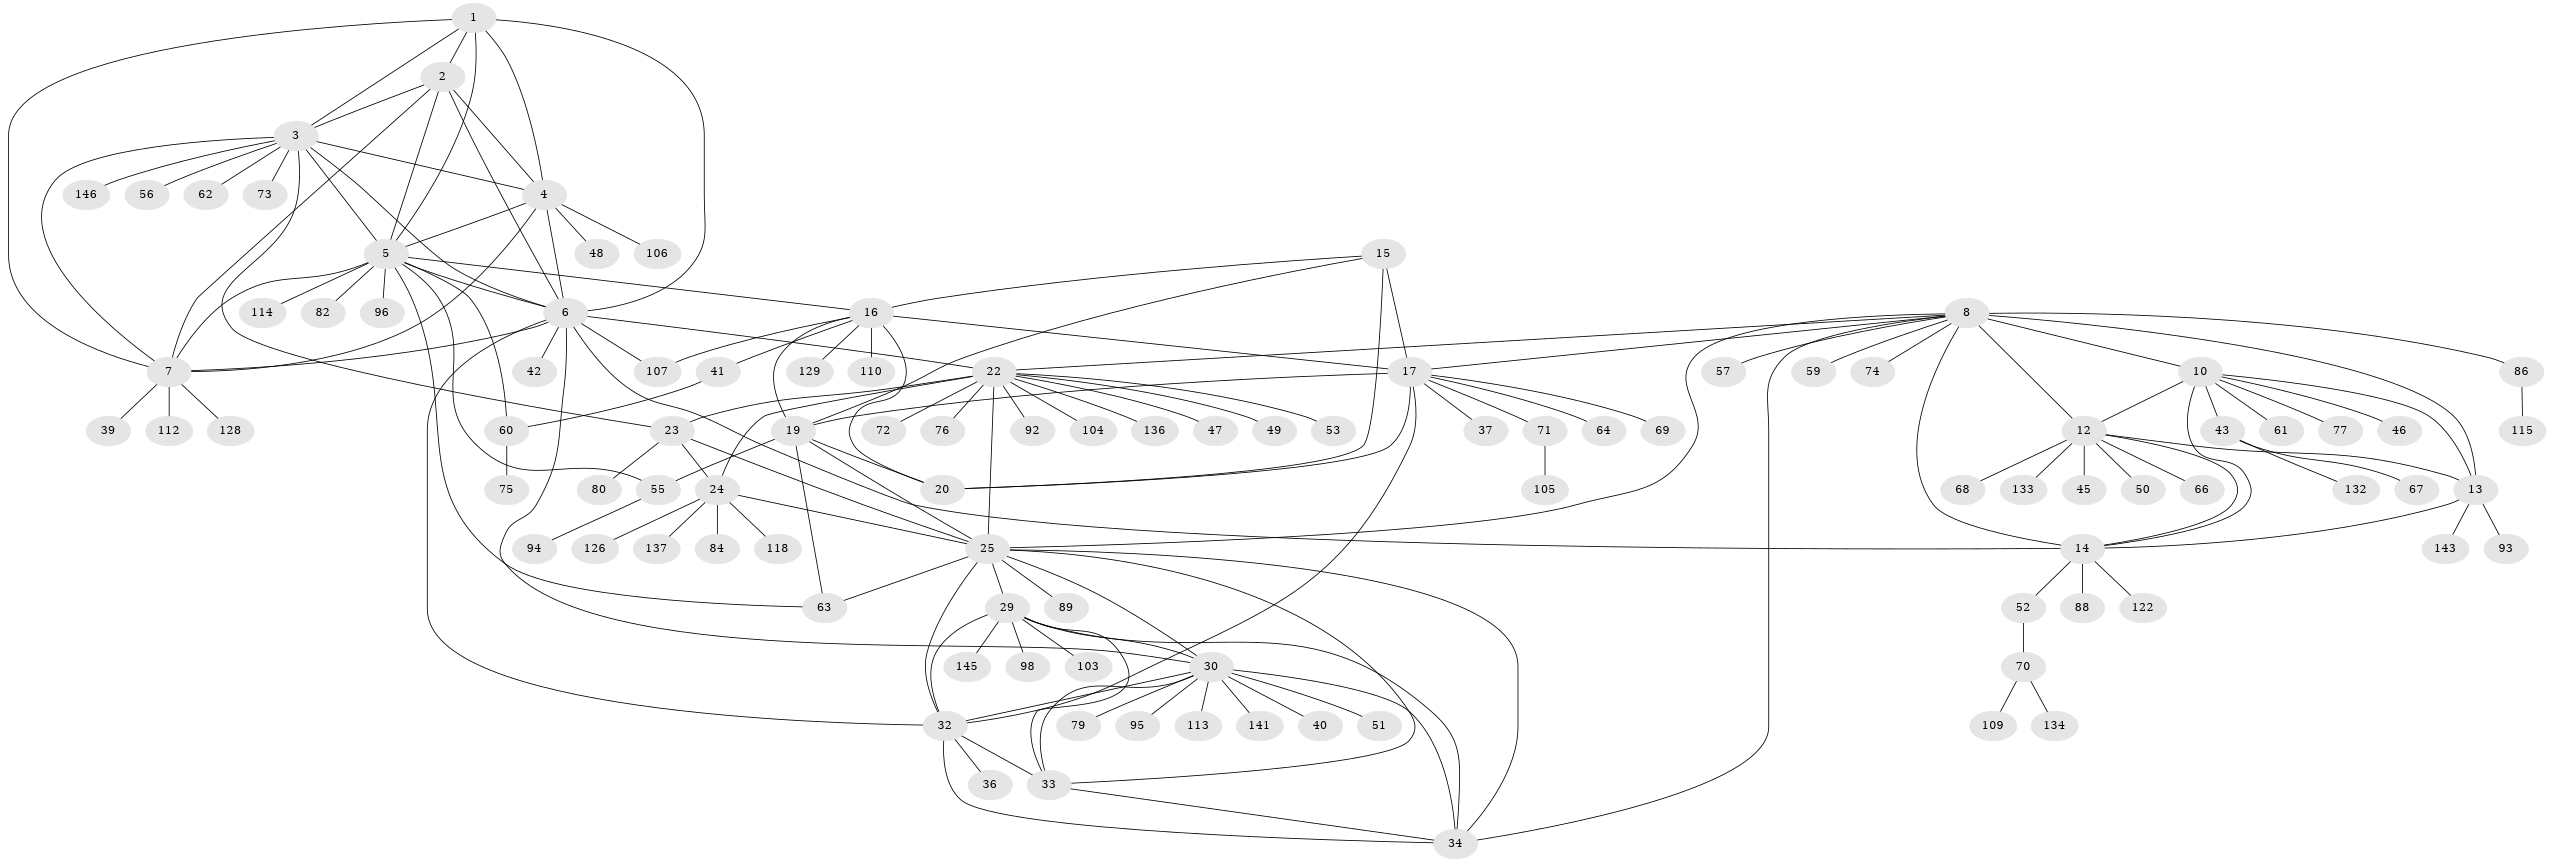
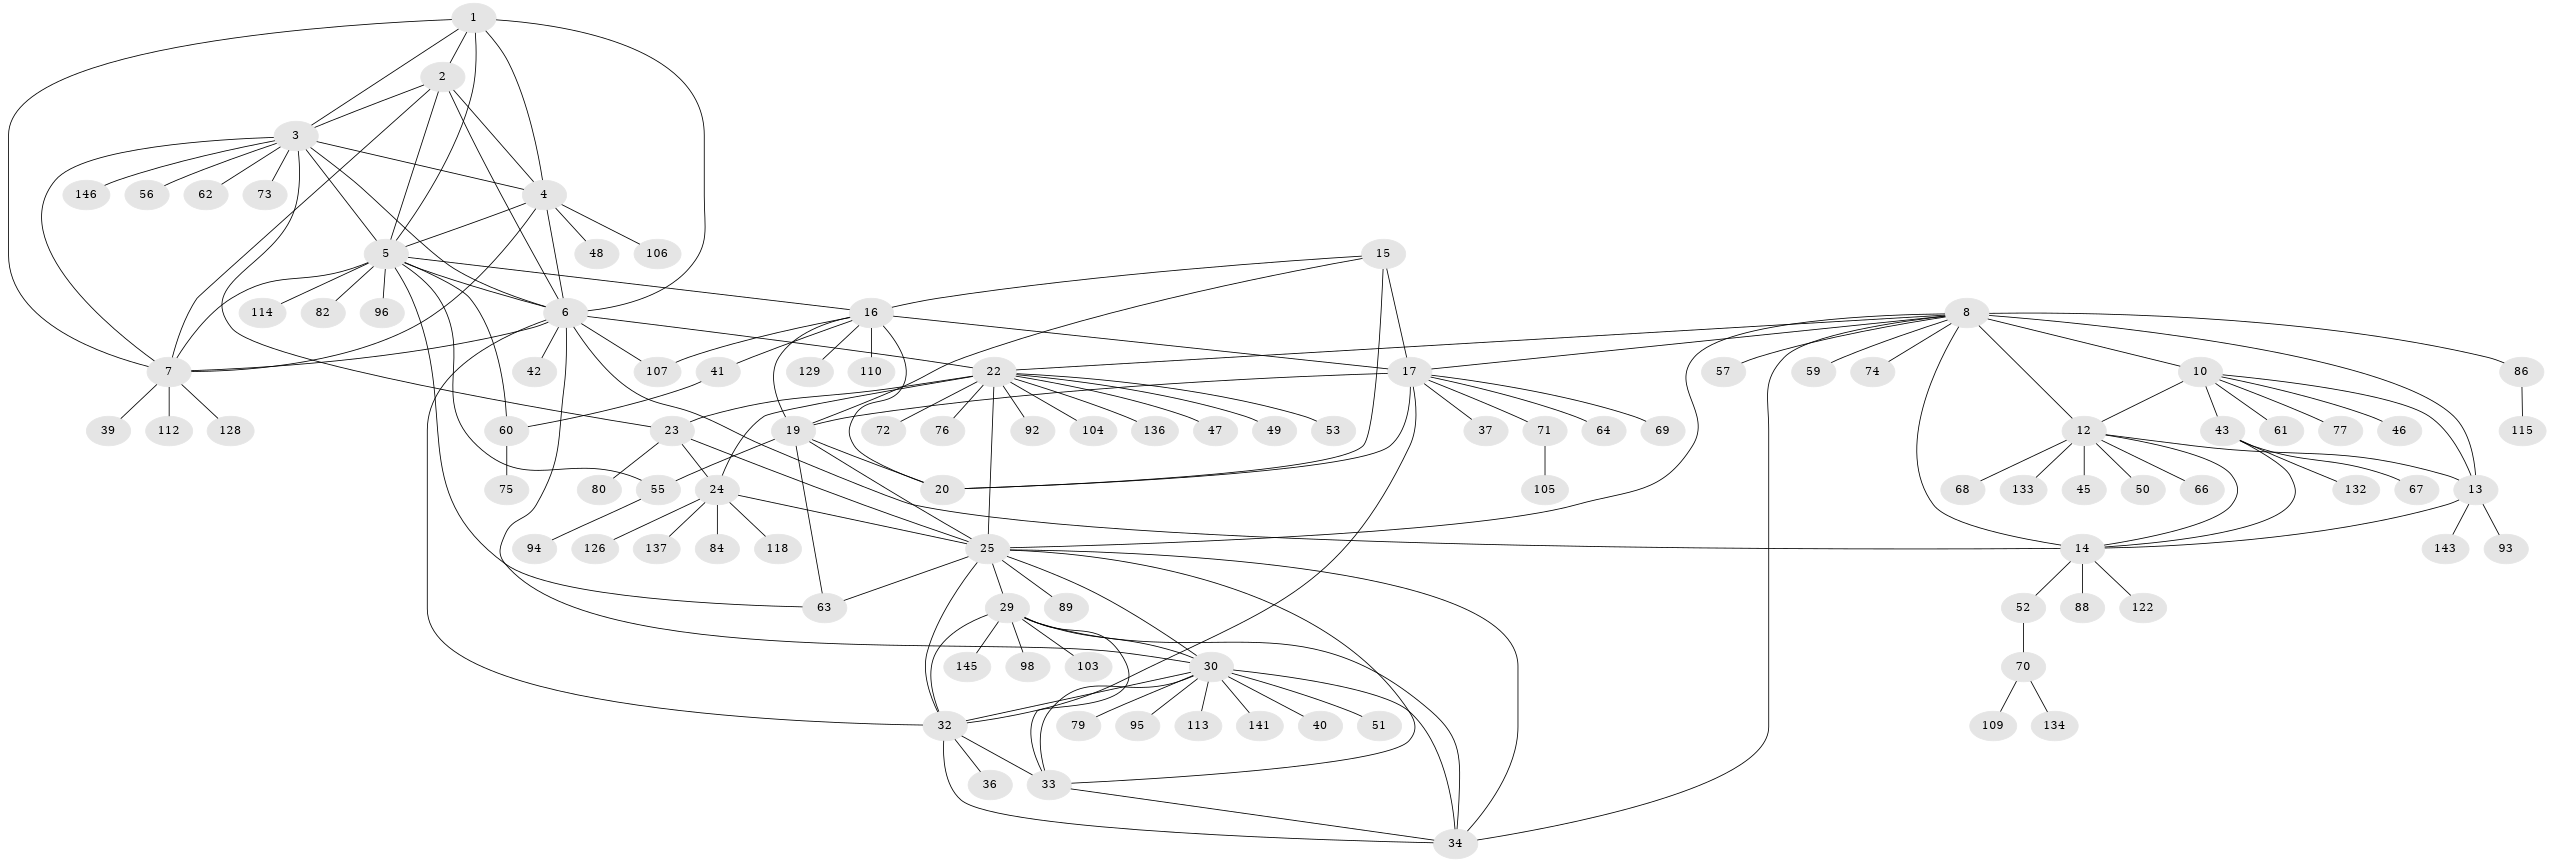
(2247, 502) -> (2246, 526)
